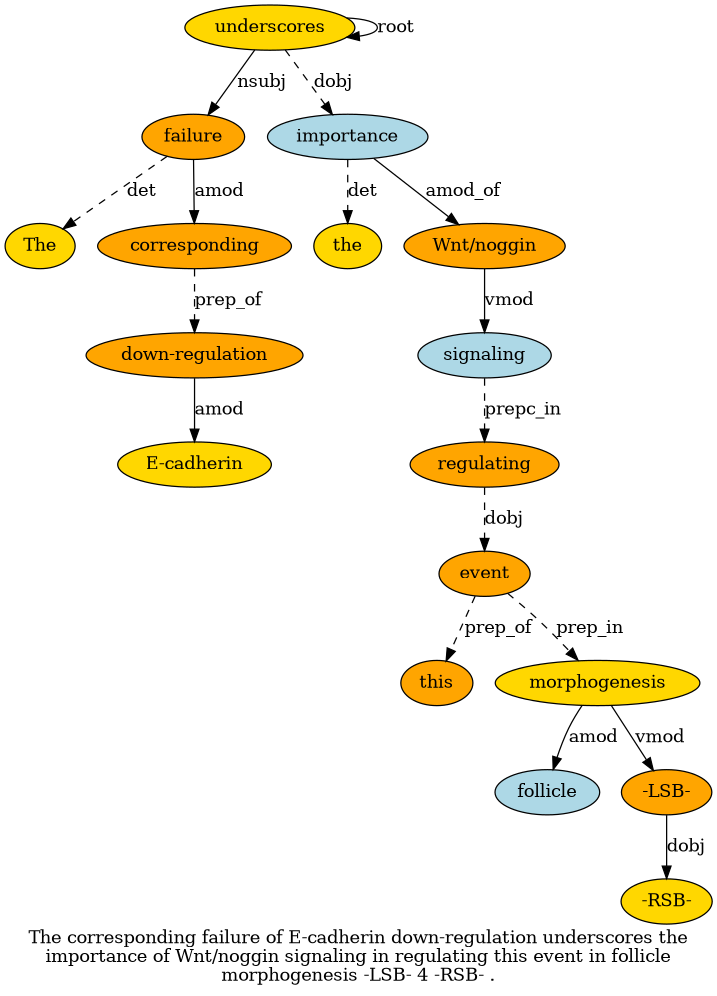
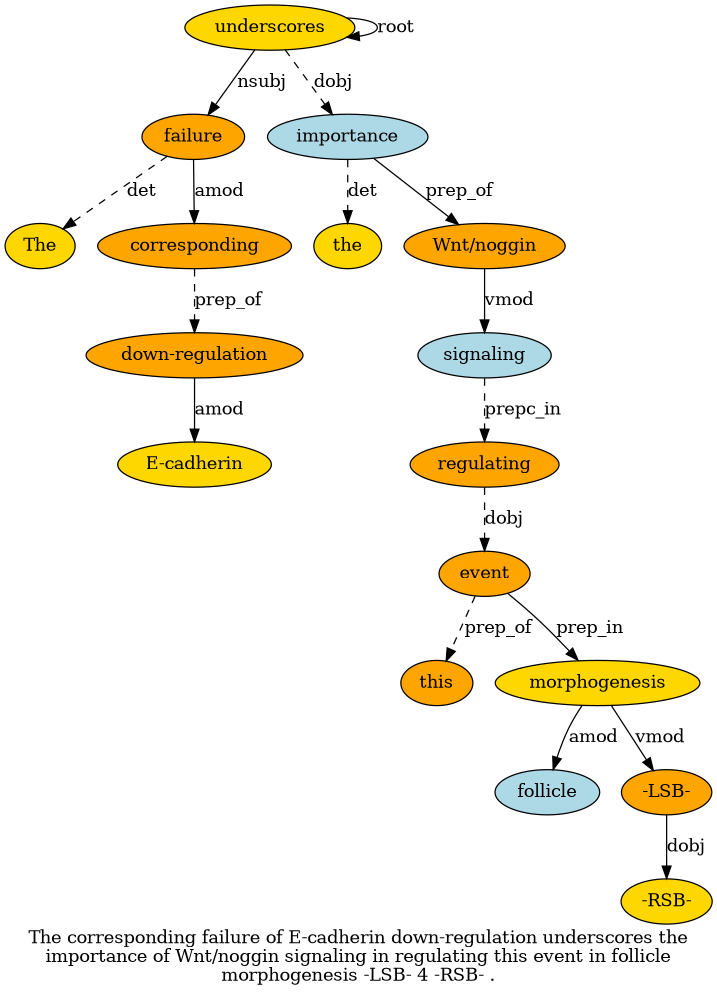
(463, 191) -> (459, 191)
(540, 621) -> (540, 621)
